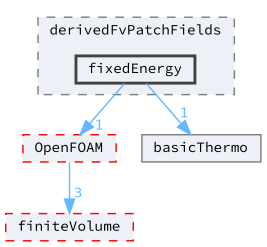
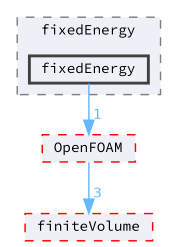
(136, 31) -> (89, 31)
(201, 148) -> none
